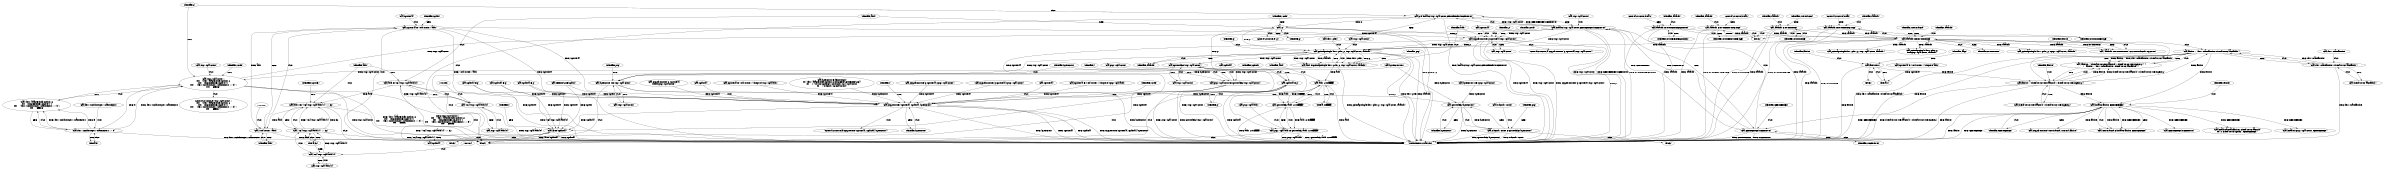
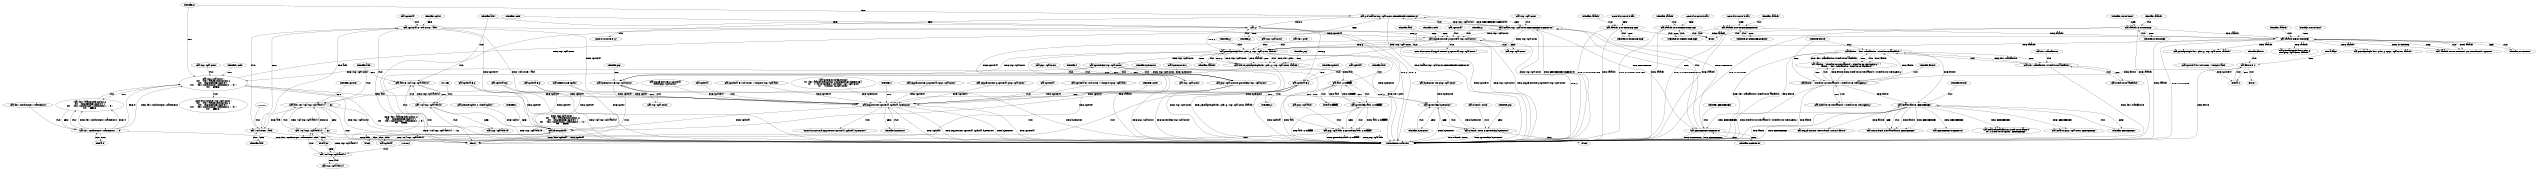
(1729, 33) -> (1683, 33)
(1871, 35) -> none
(1960, 52) -> (2331, 52)
none -> (475, 105)
